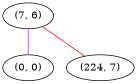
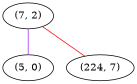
(28, 16) -> (28, 16)
(28, 68) -> (28, 68)
